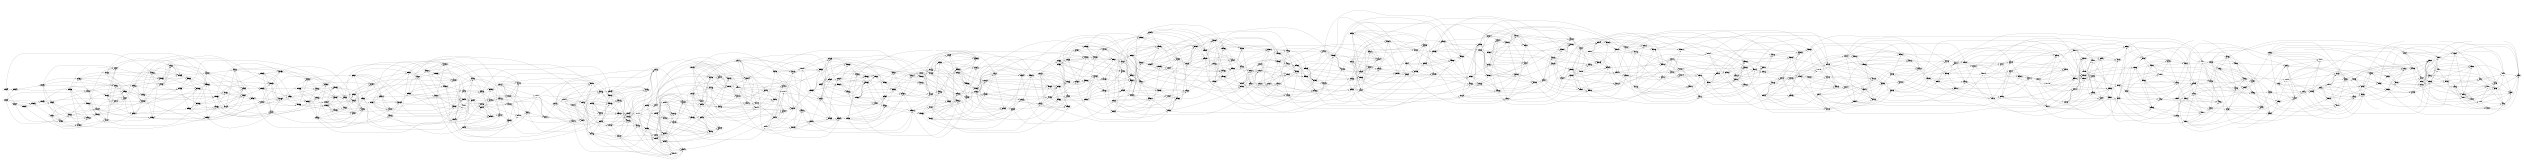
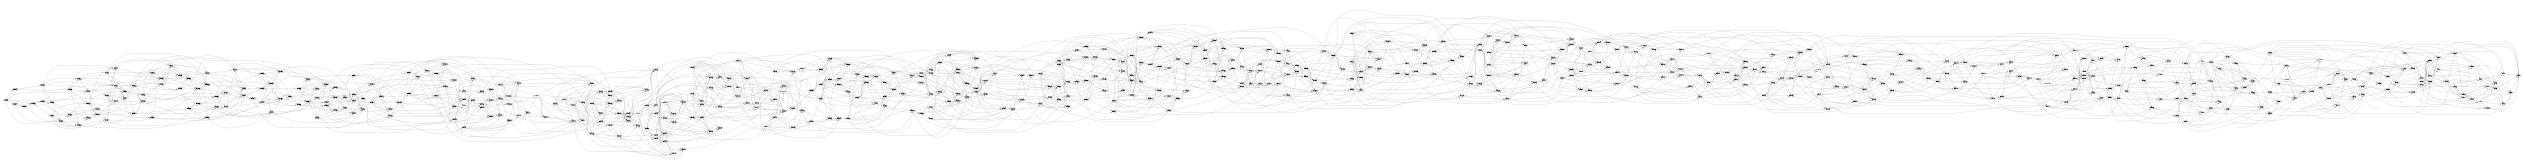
(6, 90) -> none
